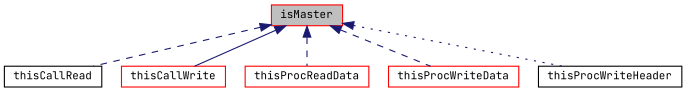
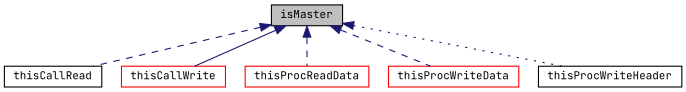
(307, 15) -> (307, 15)
